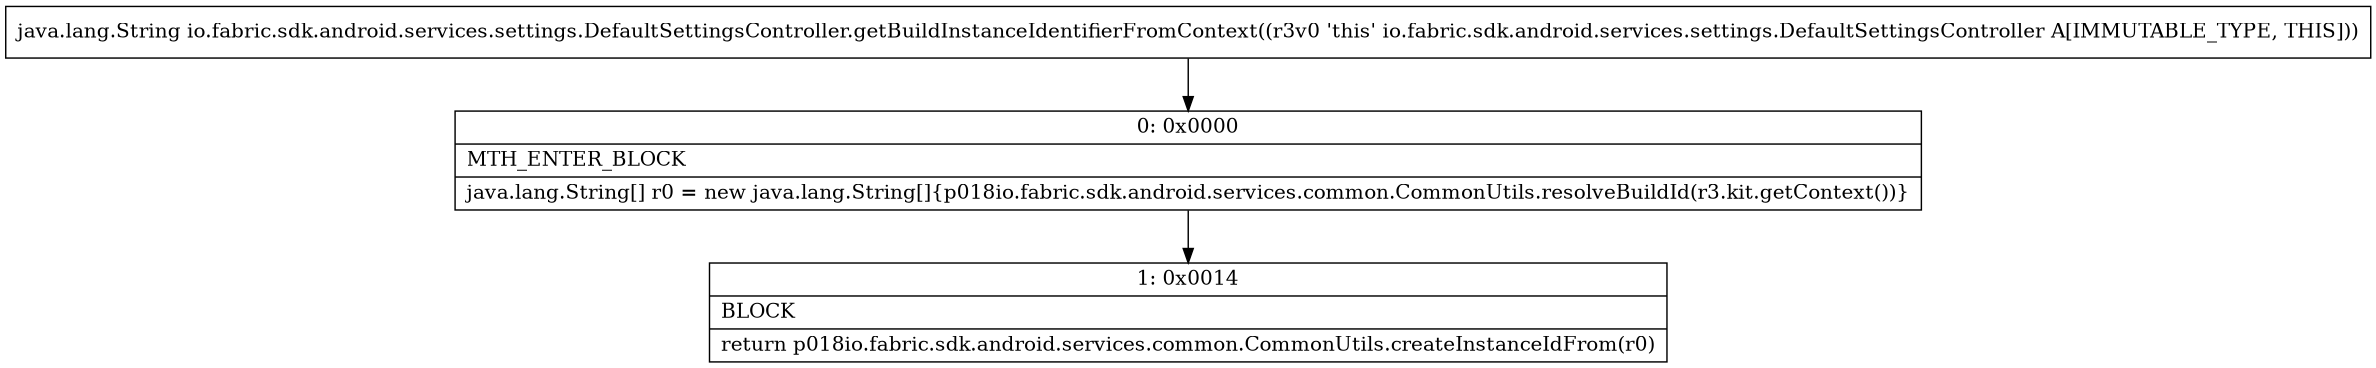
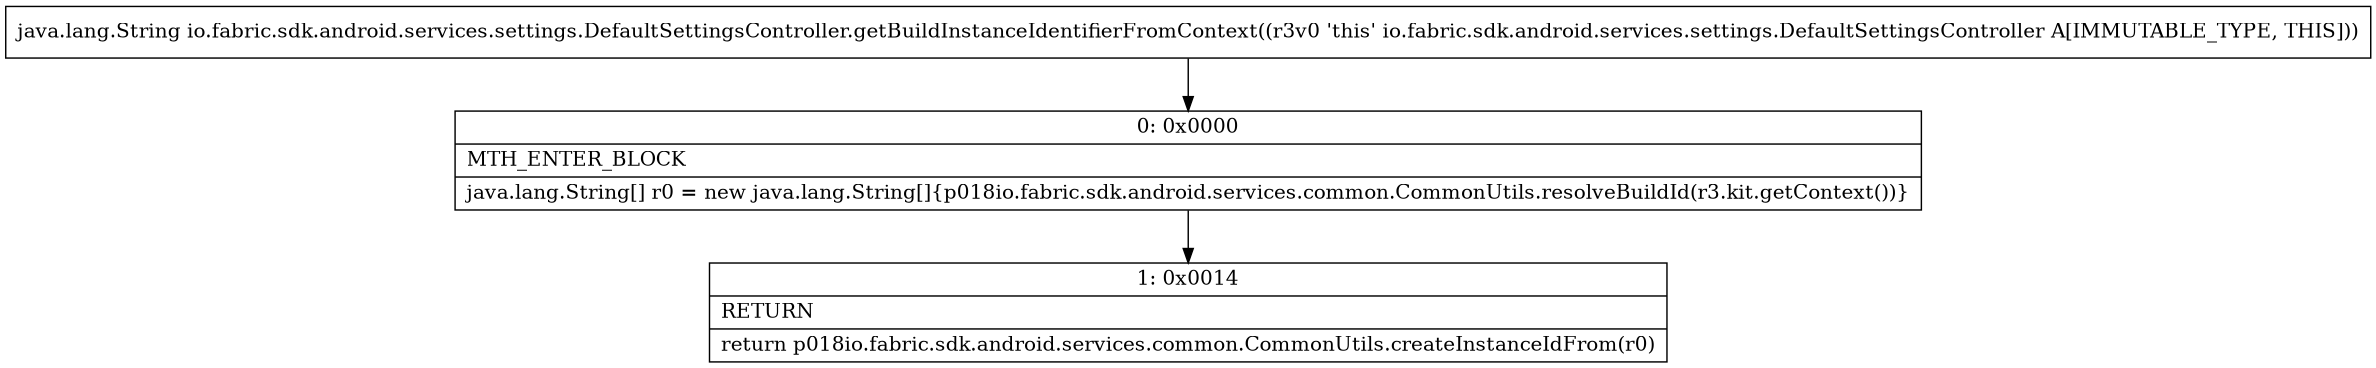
(758, 312) -> (768, 312)
